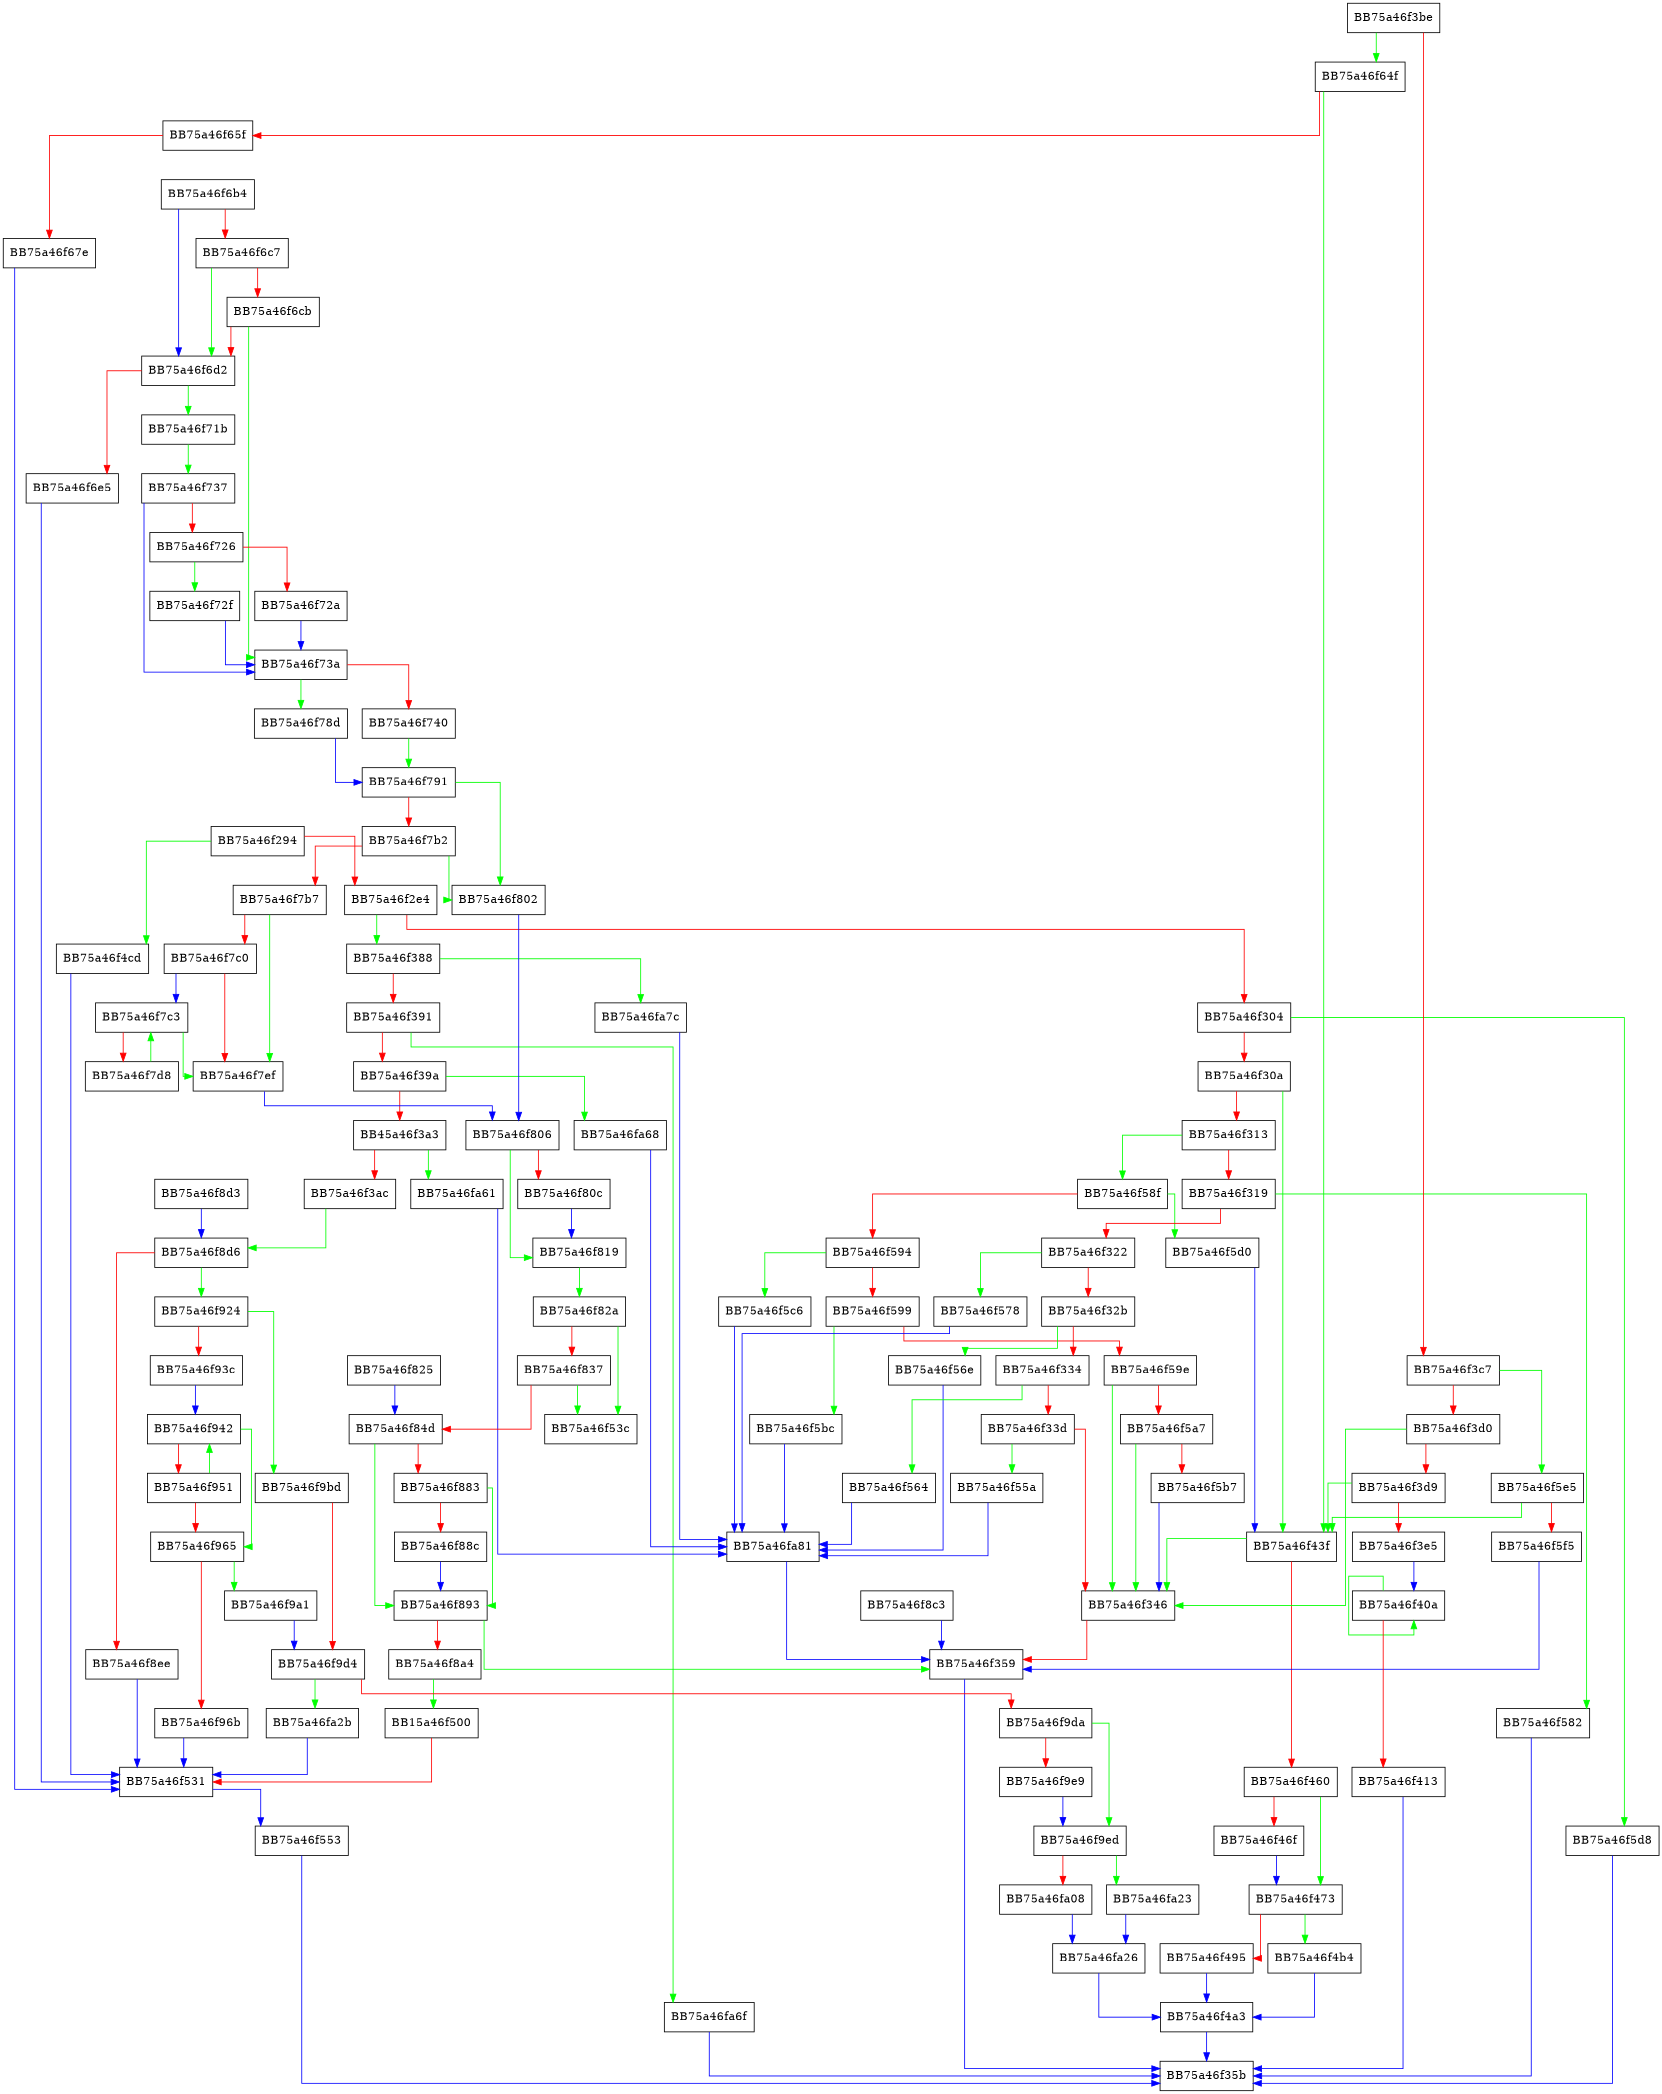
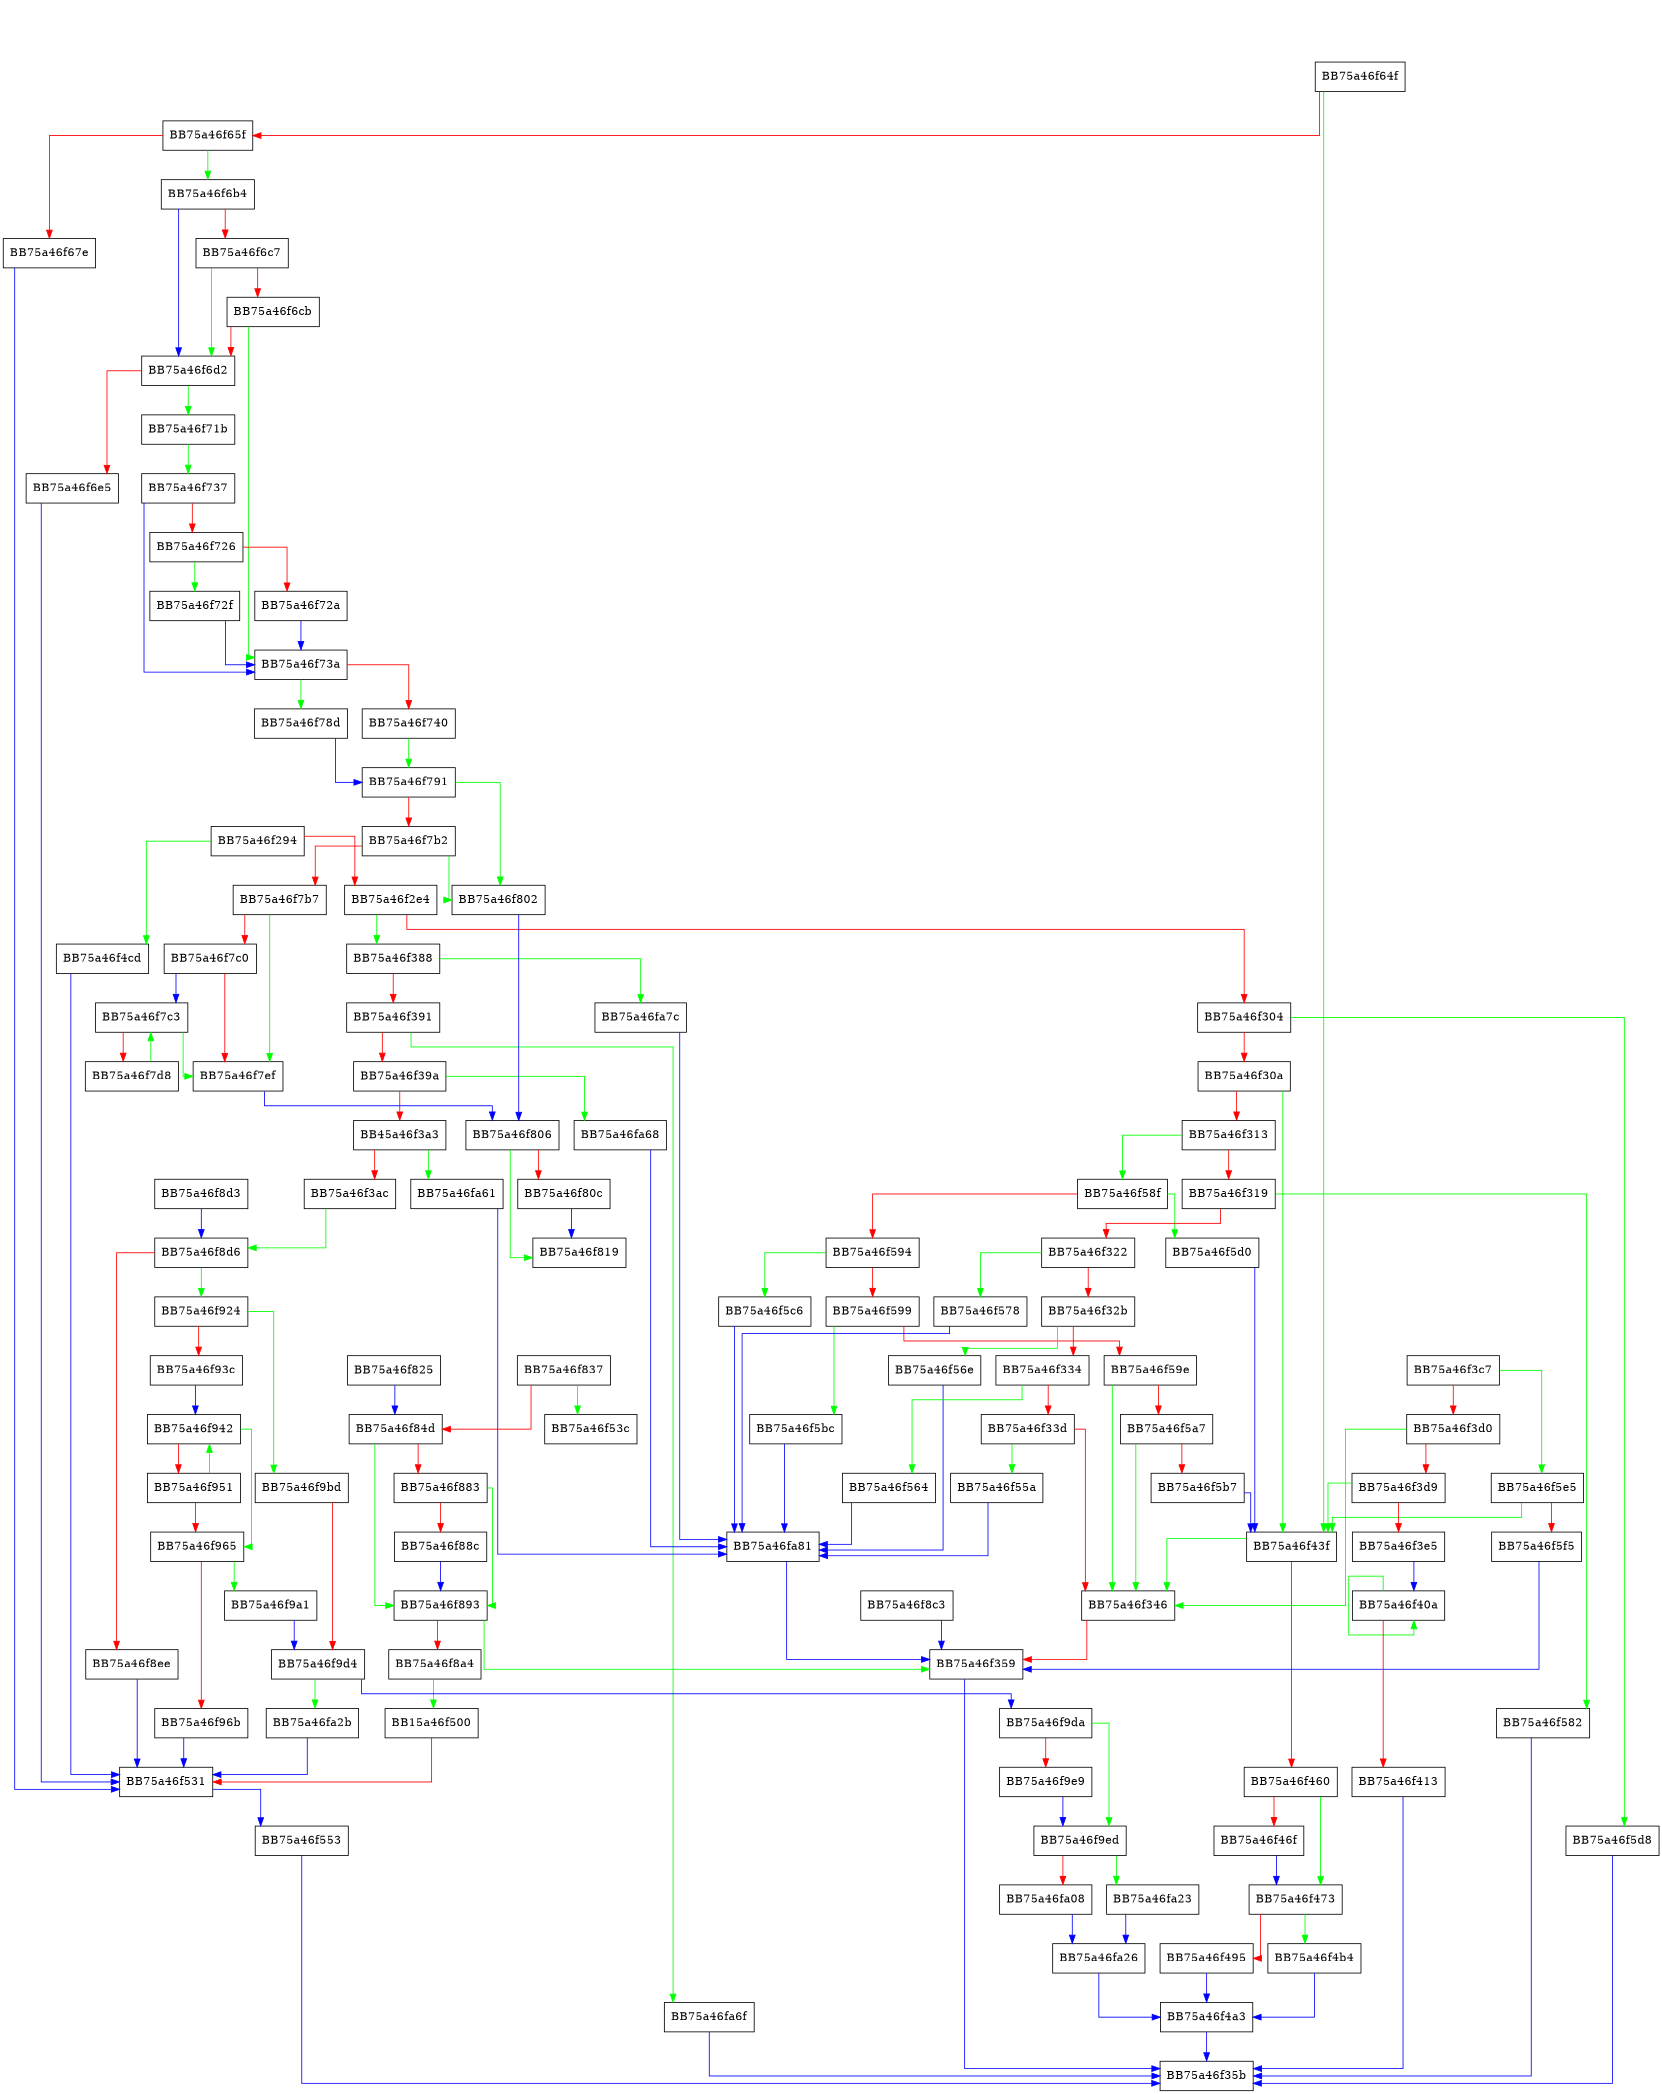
(1394, 18) -> none
none -> (208, 161)
(579, 1312) -> none
(1159, 1543) -> (1251, 1505)
(682, 1694) -> (682, 1694)
